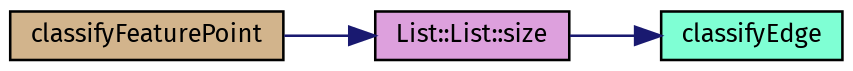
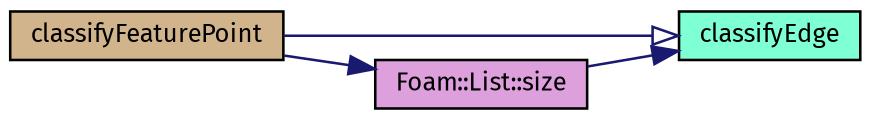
none -> (468, 36)
(472, 36) -> (481, 84)
